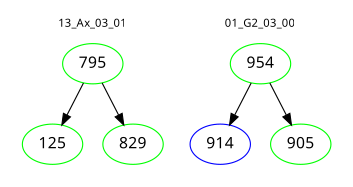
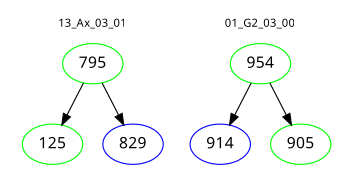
(133, 144) -> (133, 144)
